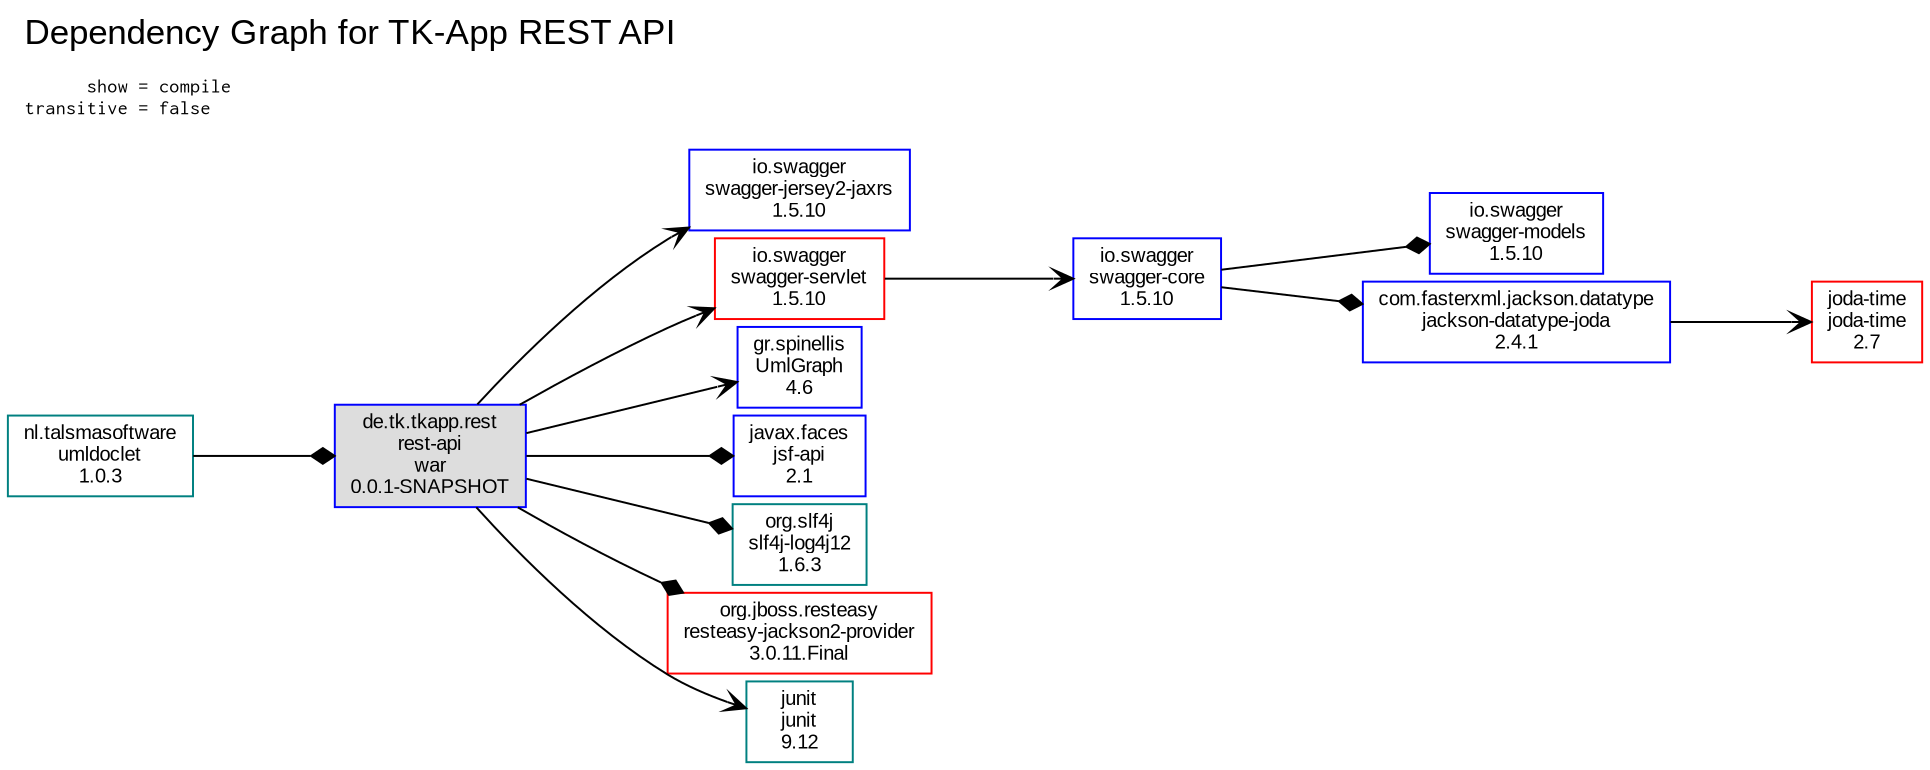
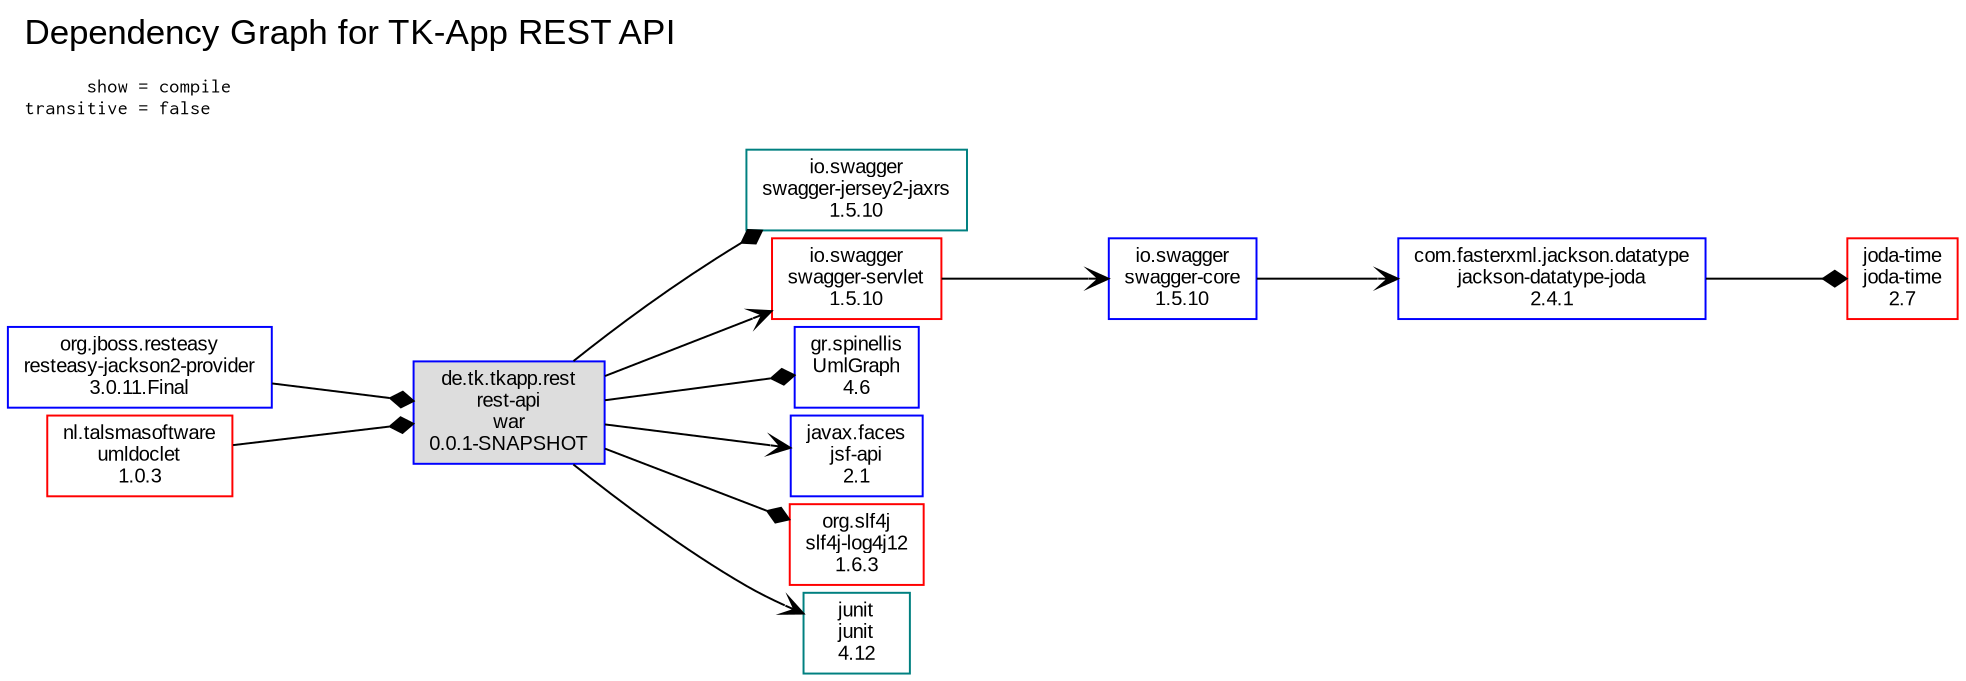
(800, 190) -> (857, 190)
(1516, 233) -> none
(1280, 294) -> (1317, 279)
(569, 314) -> (656, 299)
(1731, 322) -> (1764, 279)
(622, 410) -> (688, 389)
(100, 456) -> (140, 456)
(618, 456) -> (688, 435)
(800, 545) -> (857, 545)
(589, 546) -> (331, 391)
(800, 633) -> (140, 367)
(800, 722) -> (857, 633)
